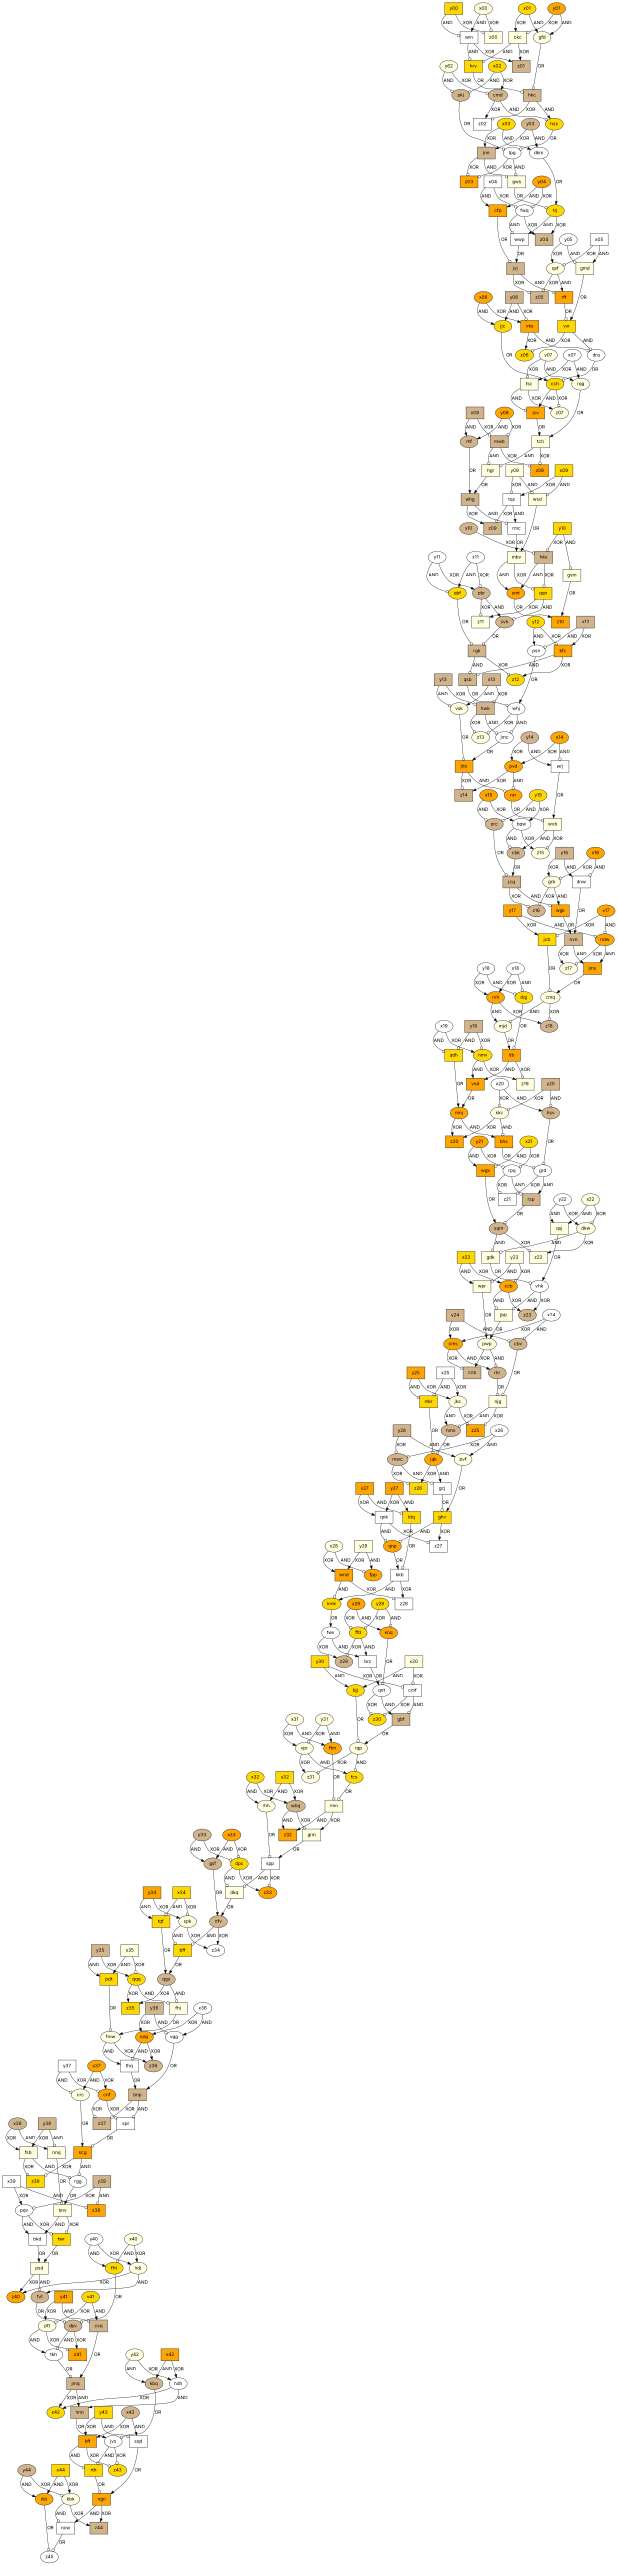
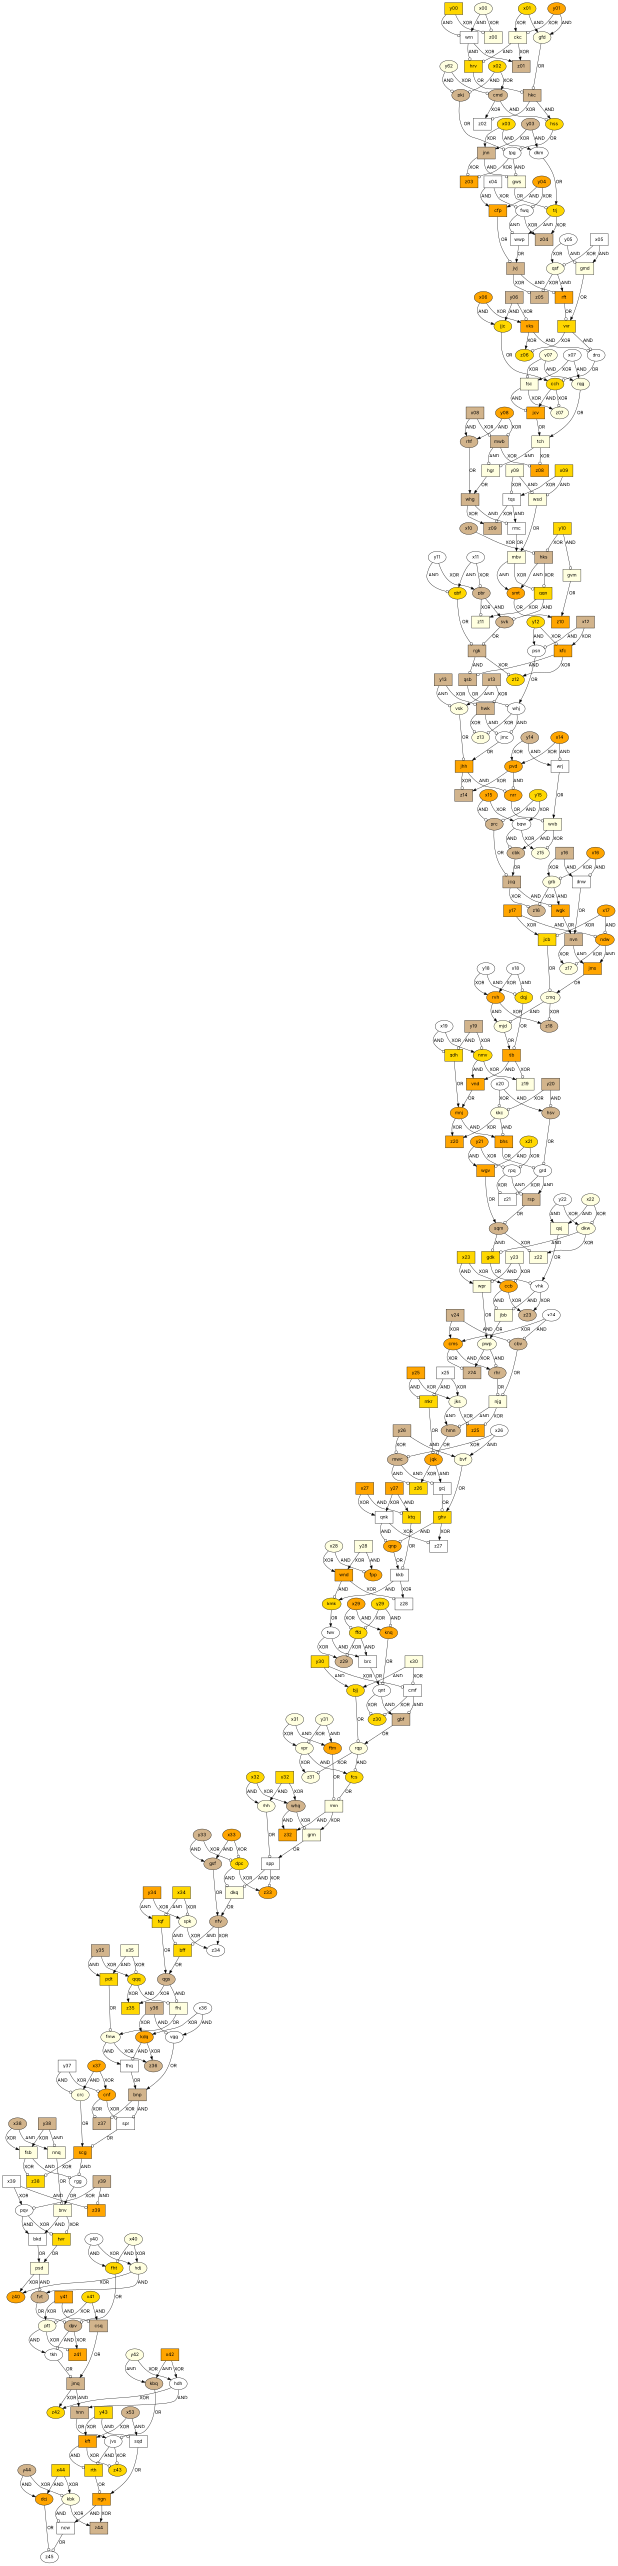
(491, 1257) -> (491, 1257)
(398, 1474) -> (398, 1474)
(130, 2413) -> (130, 2413)
